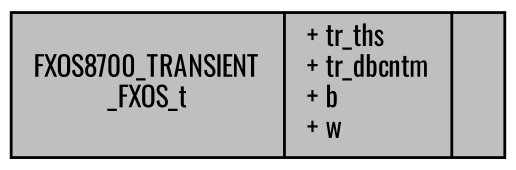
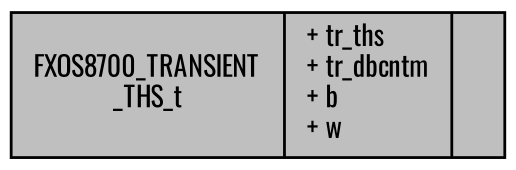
(148, 99) -> (148, 99)
